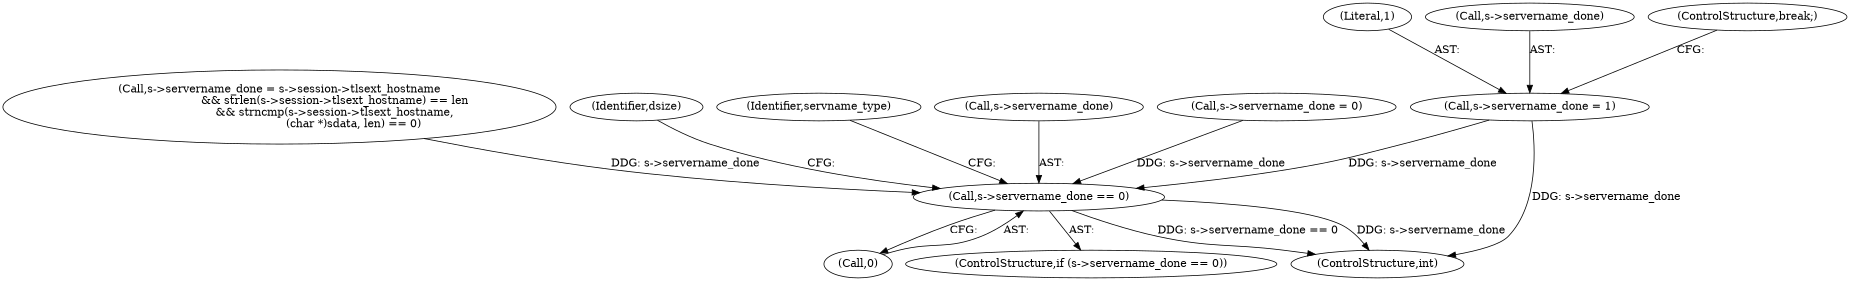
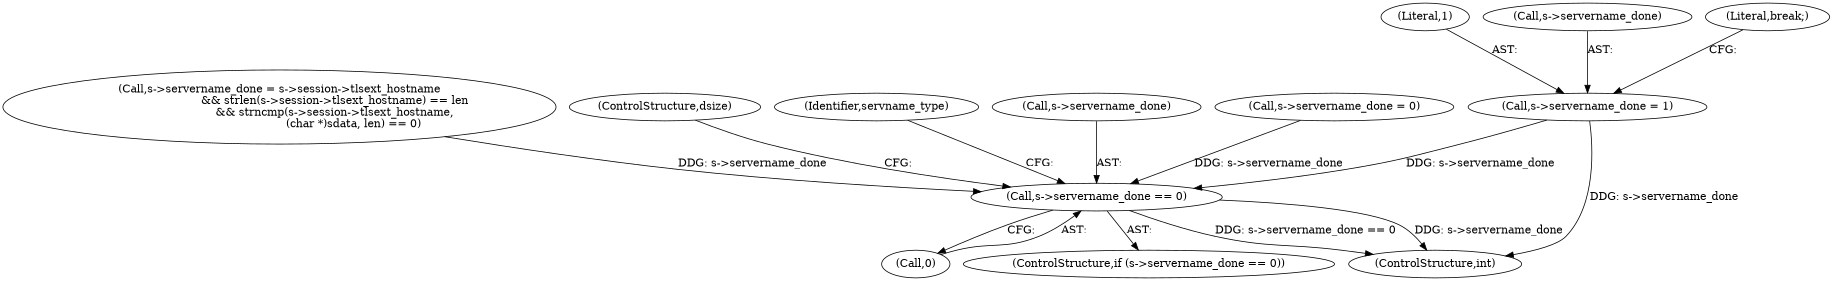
(1748, 17) -> (1768, 17)
(636, 107) -> (665, 107)
